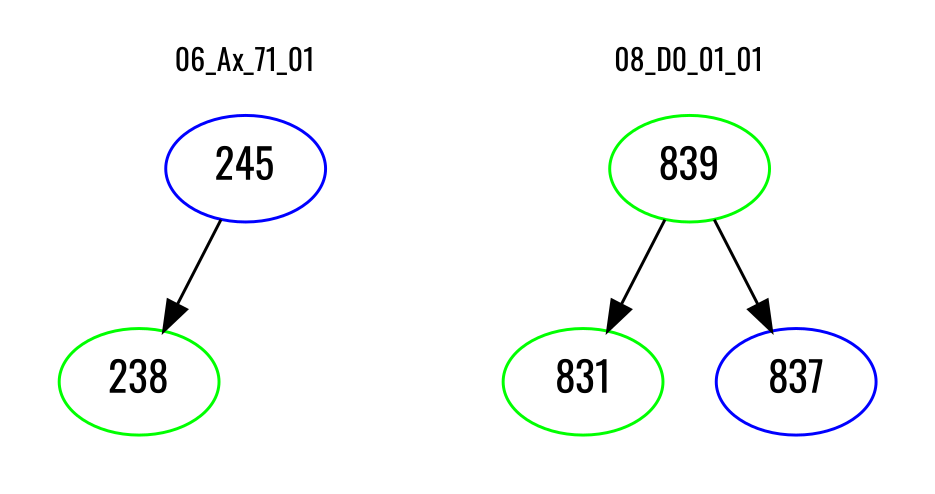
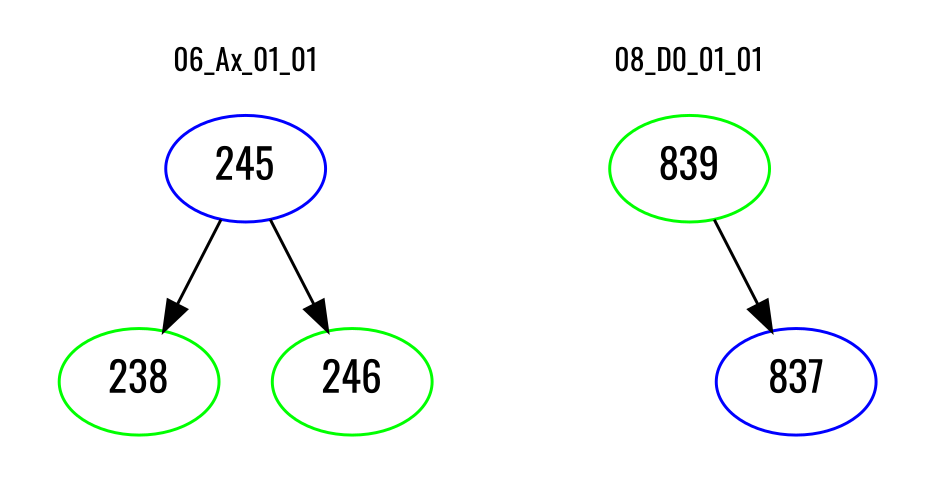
(246, 64) -> (246, 64)
none -> (352, 382)
(583, 382) -> none
